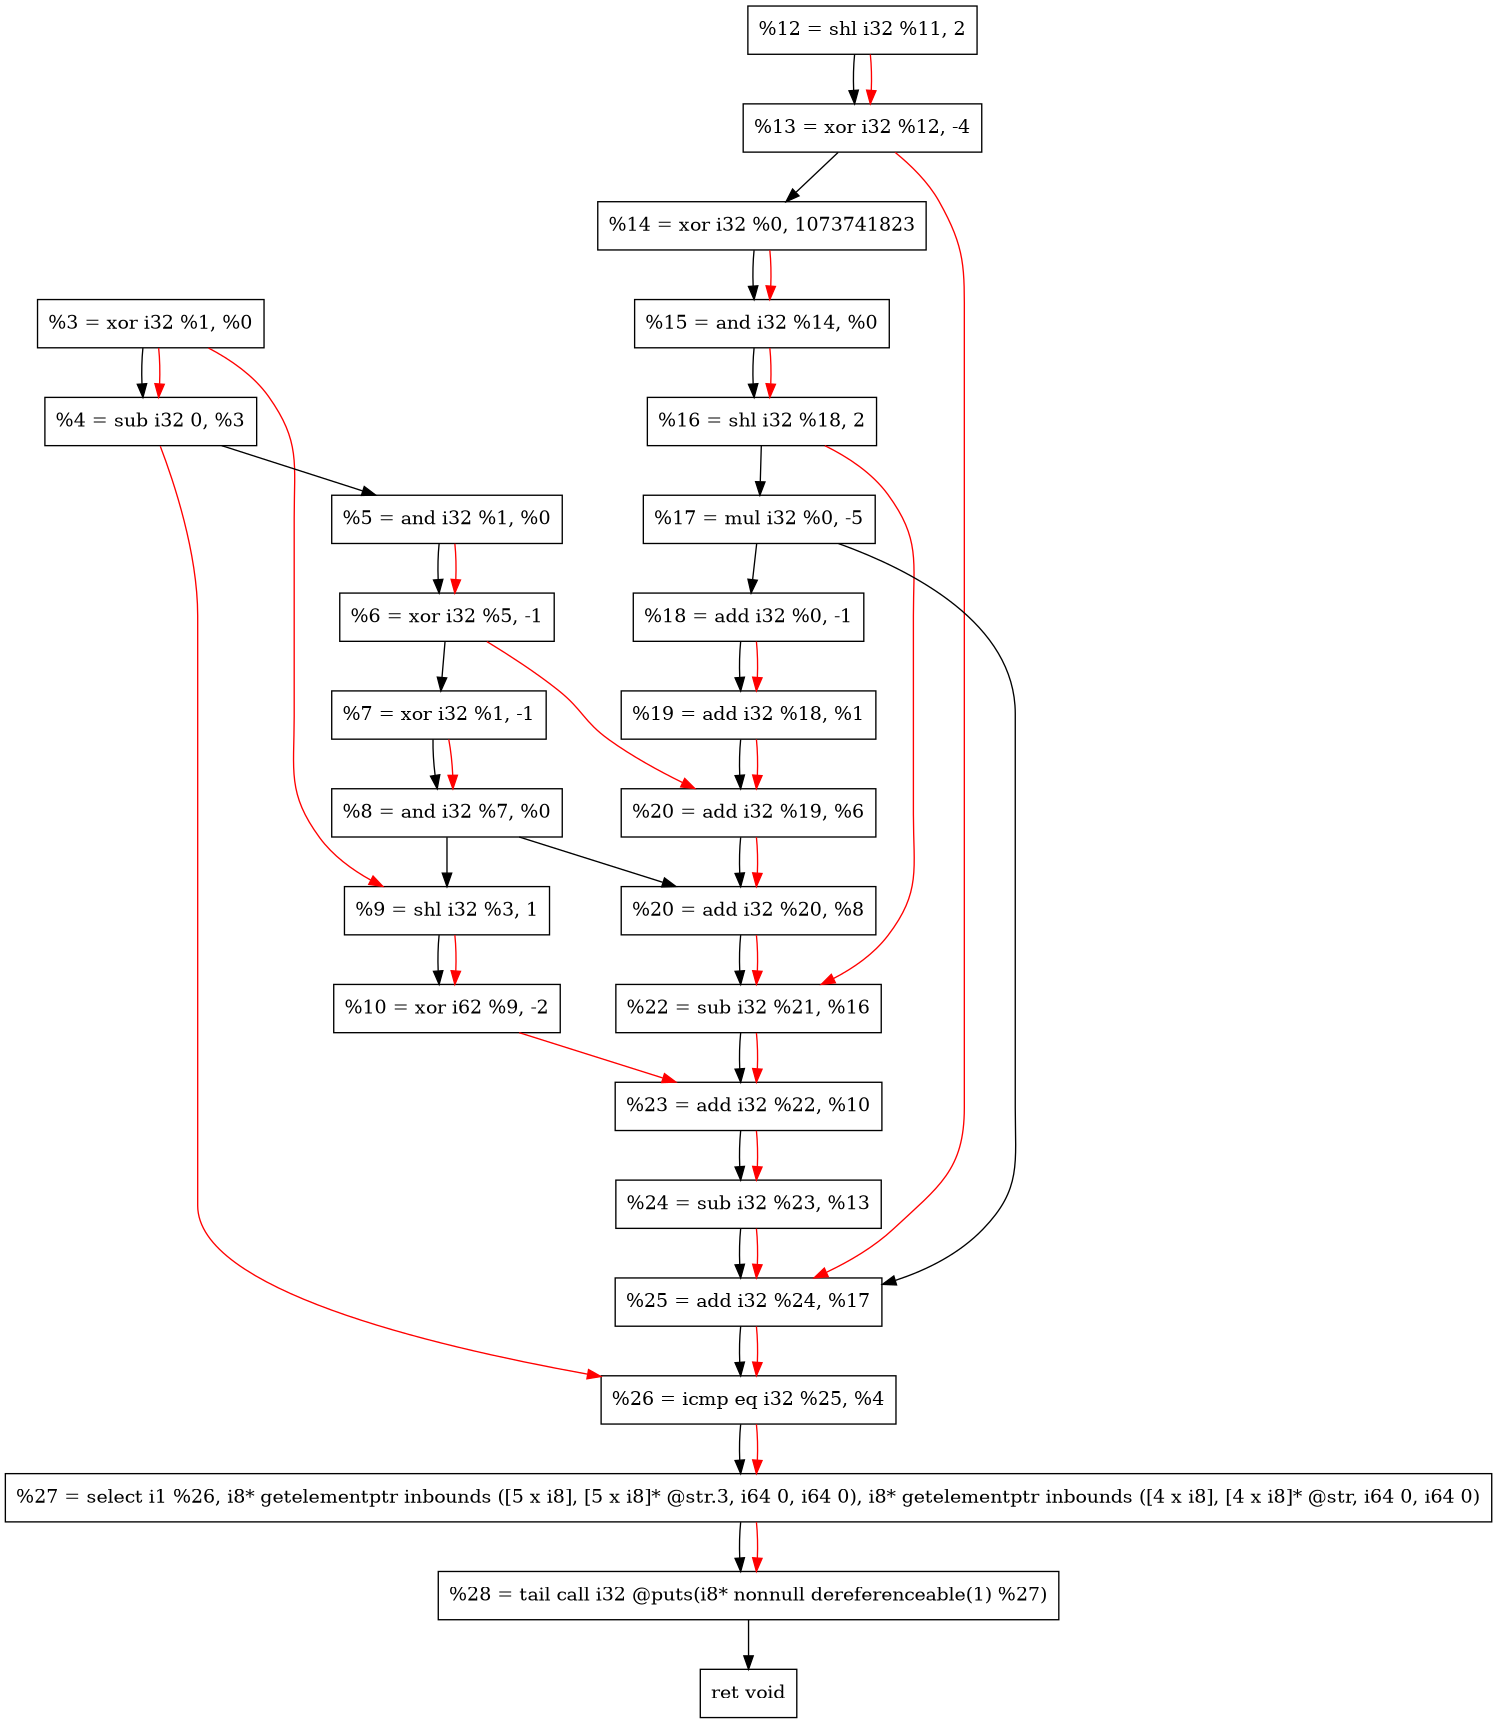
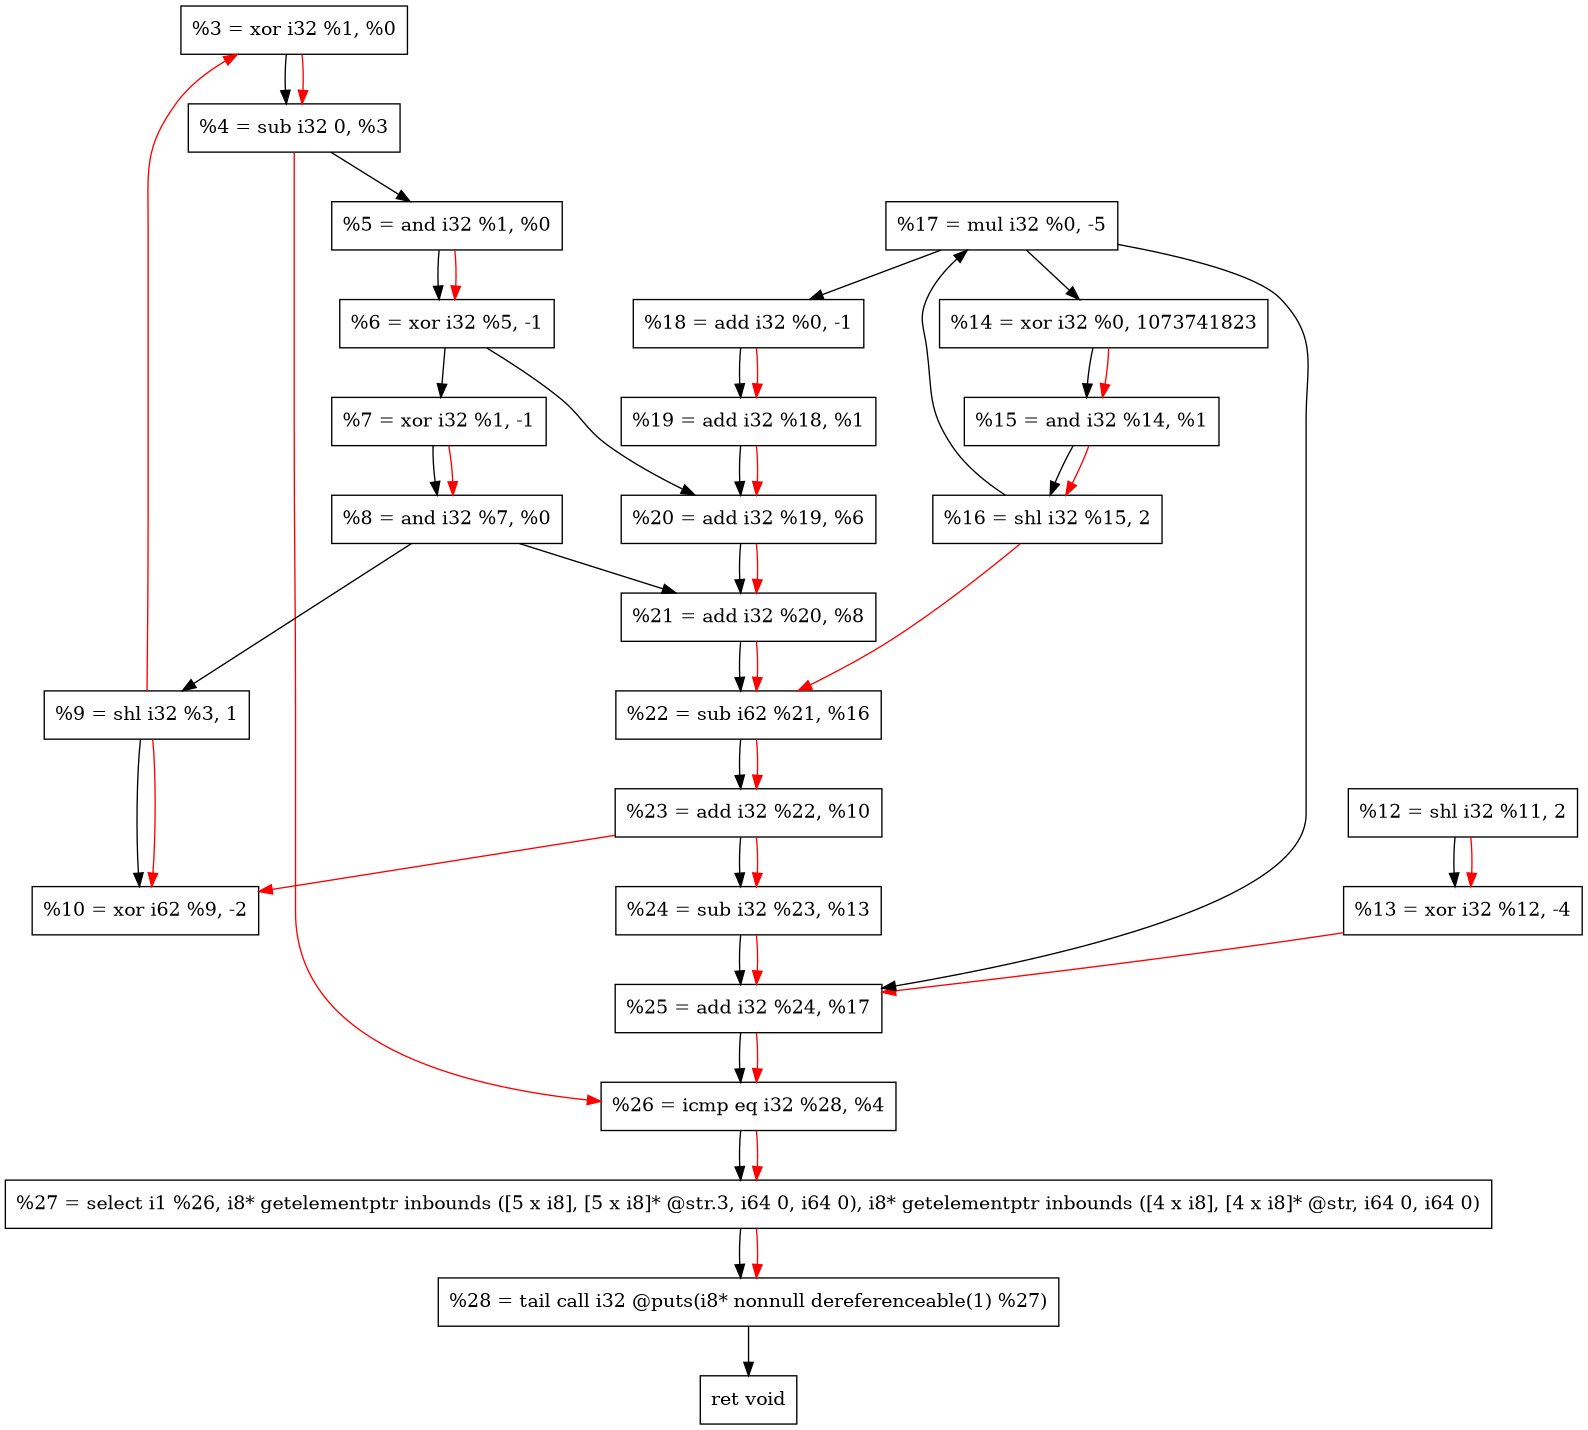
(817, 172) -> (1048, 270)
(762, 324) -> (1092, 422)
(762, 422) -> (1047, 519)
(294, 612) -> (148, 361)
(583, 715) -> (583, 421)
(749, 911) -> (749, 617)
(749, 1009) -> (749, 715)
(591, 1055) -> (444, 862)
(749, 1400) -> (749, 1106)
